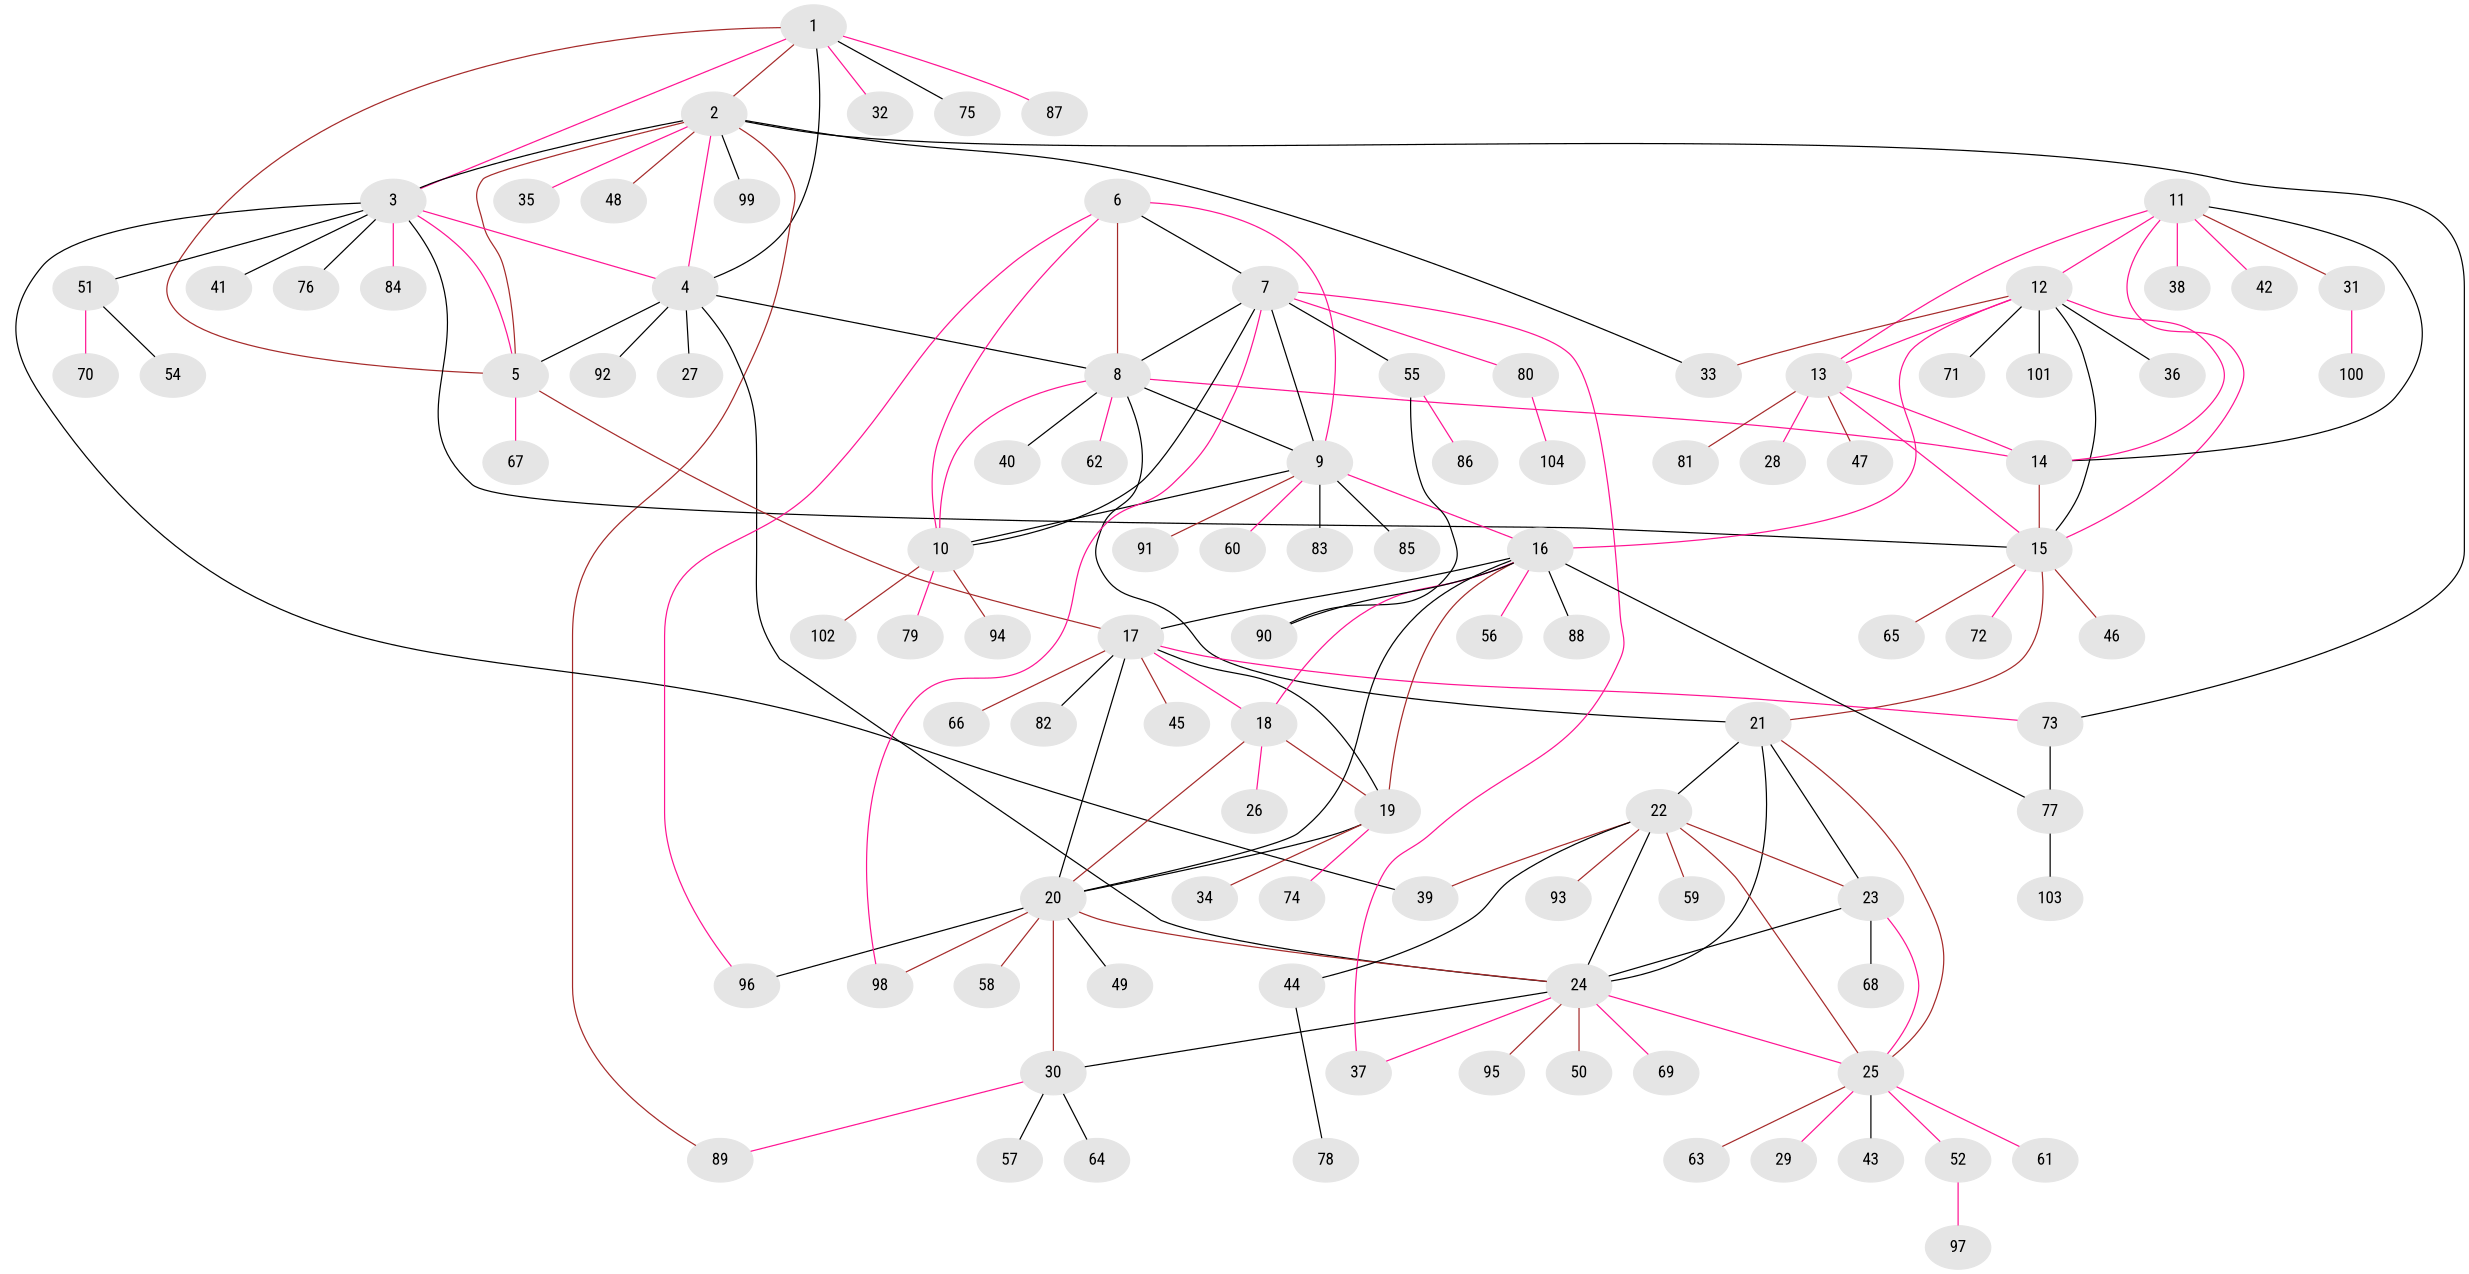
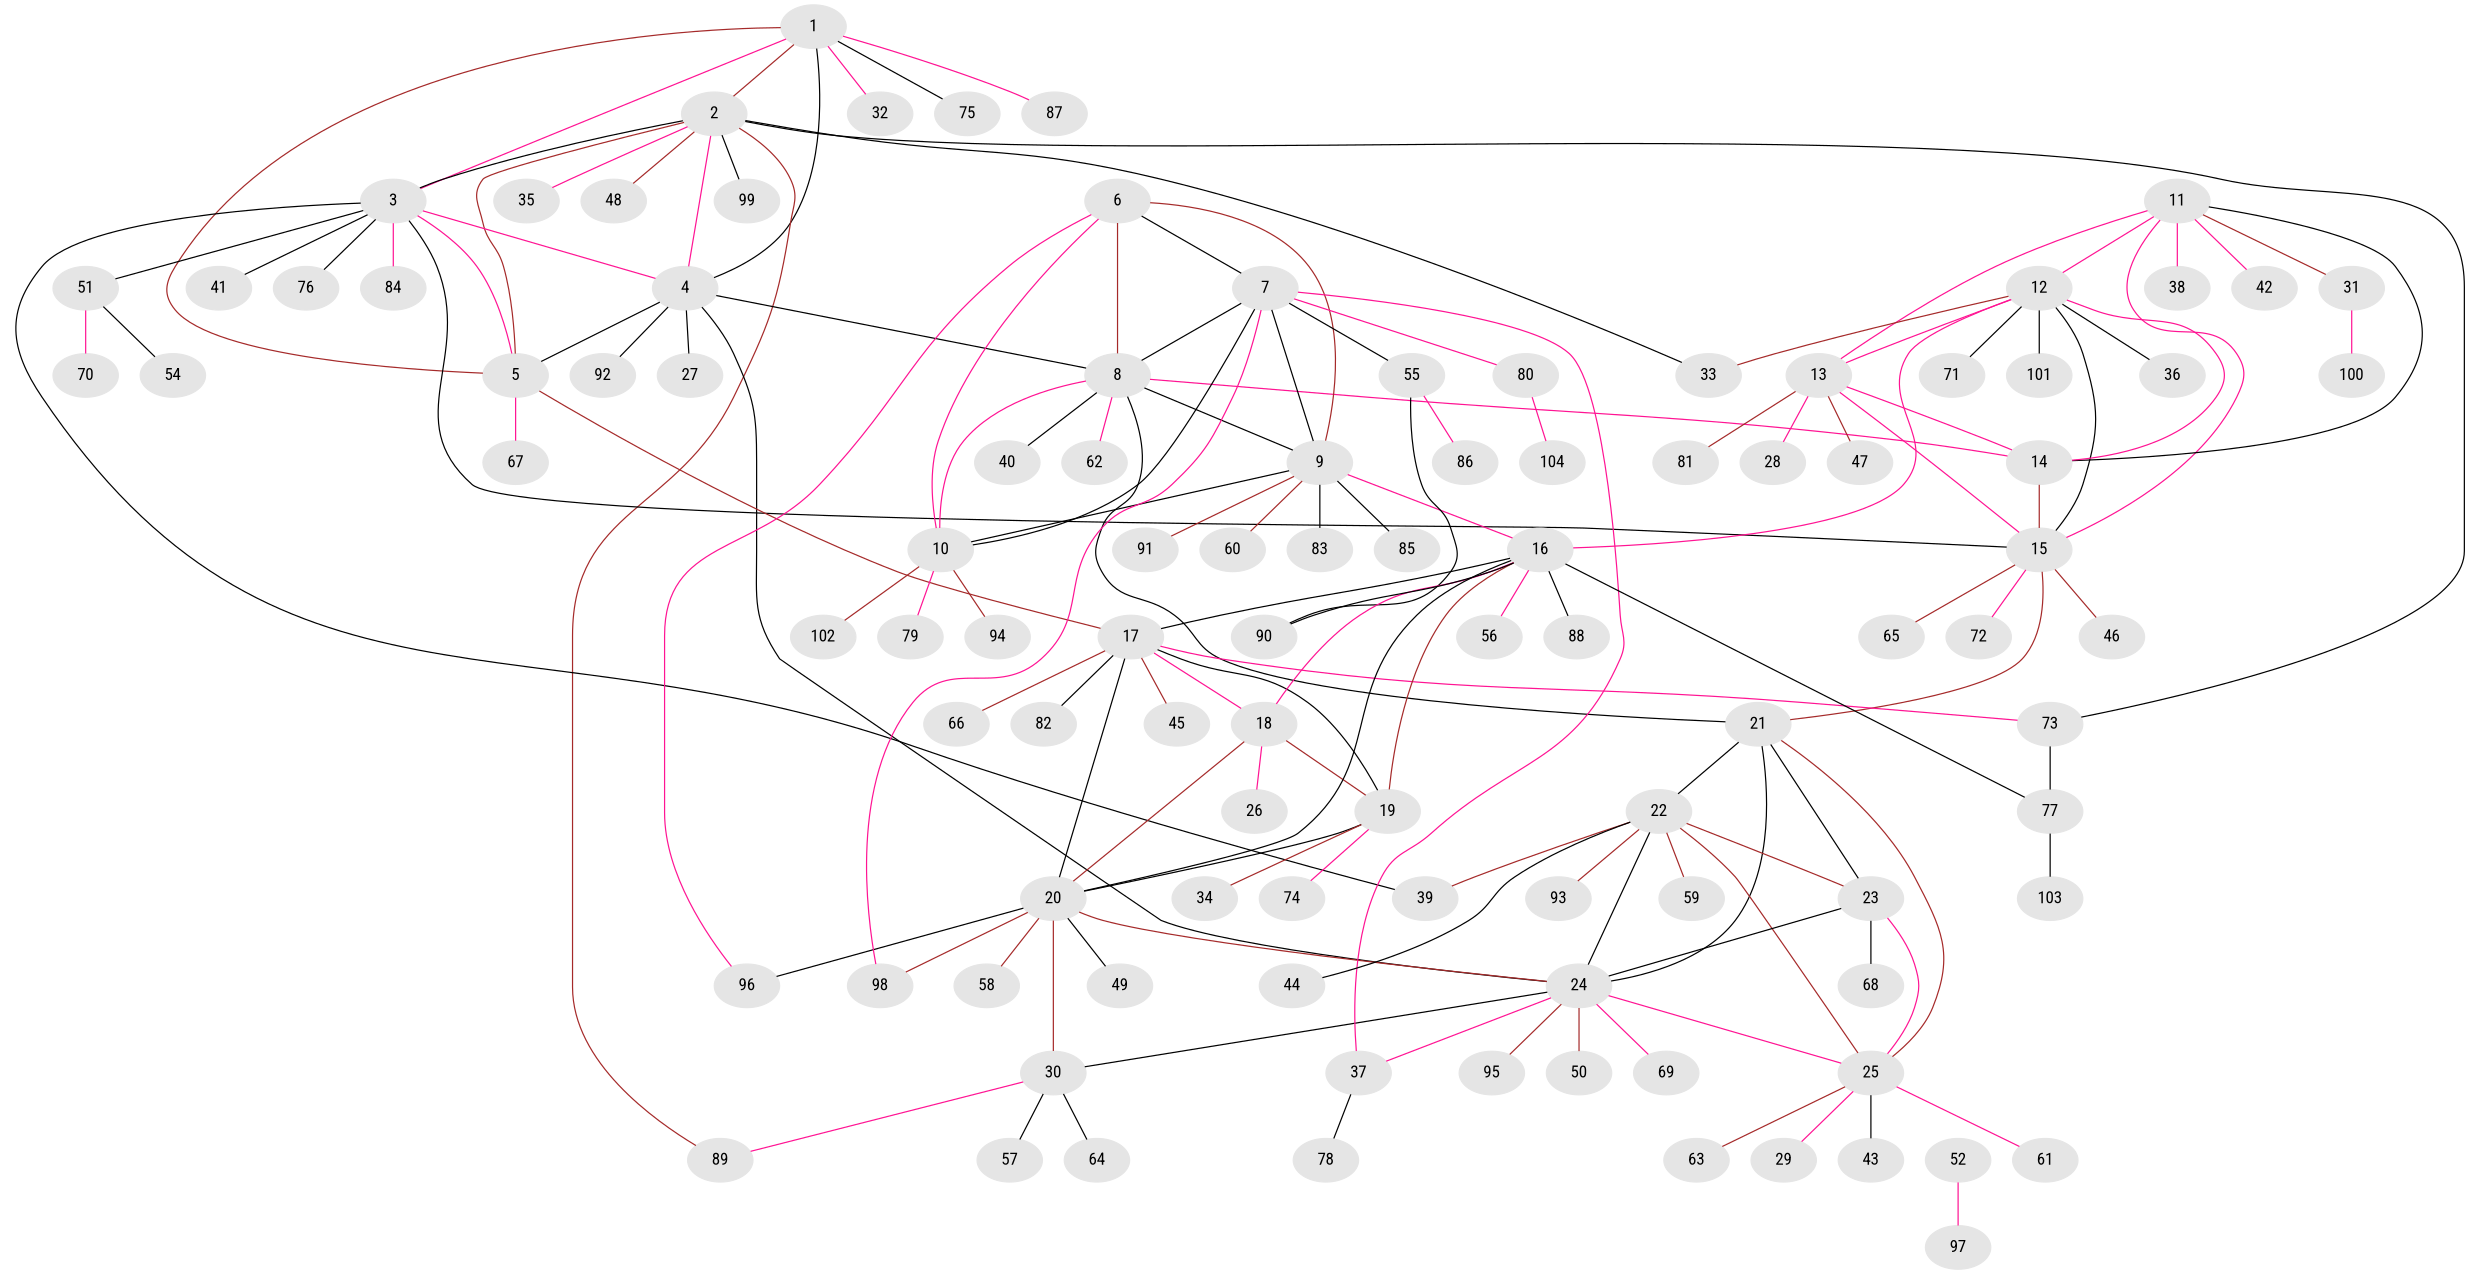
(1310, 268) -> (1310, 268)
(1276, 506) -> (1276, 506)
(1309, 1073) -> (1342, 1116)
(1914, 1117) -> none
